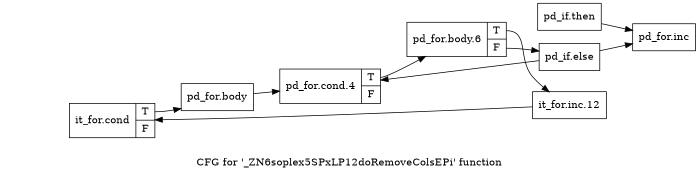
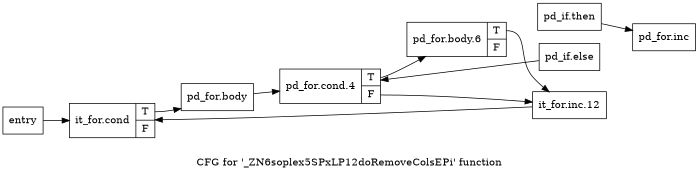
(613, 48) -> none
(518, 49) -> none
none -> (453, 97)
none -> (23, 121)
